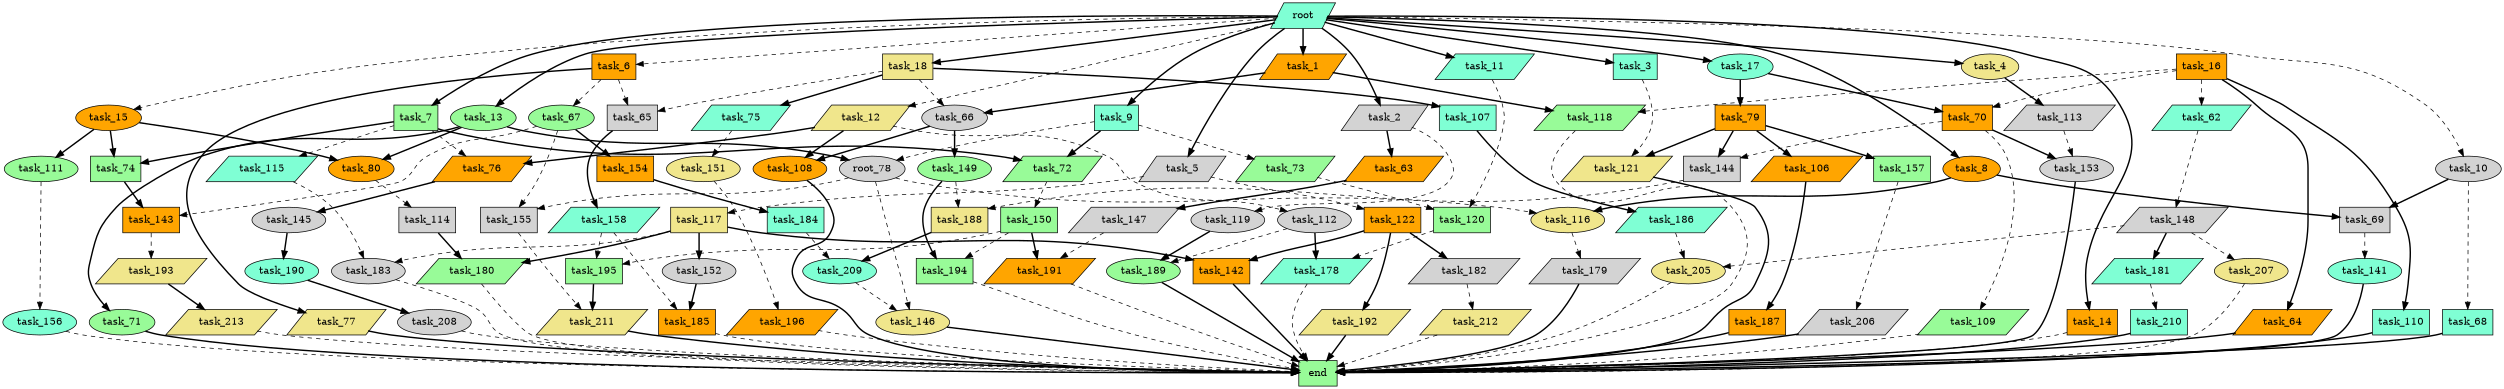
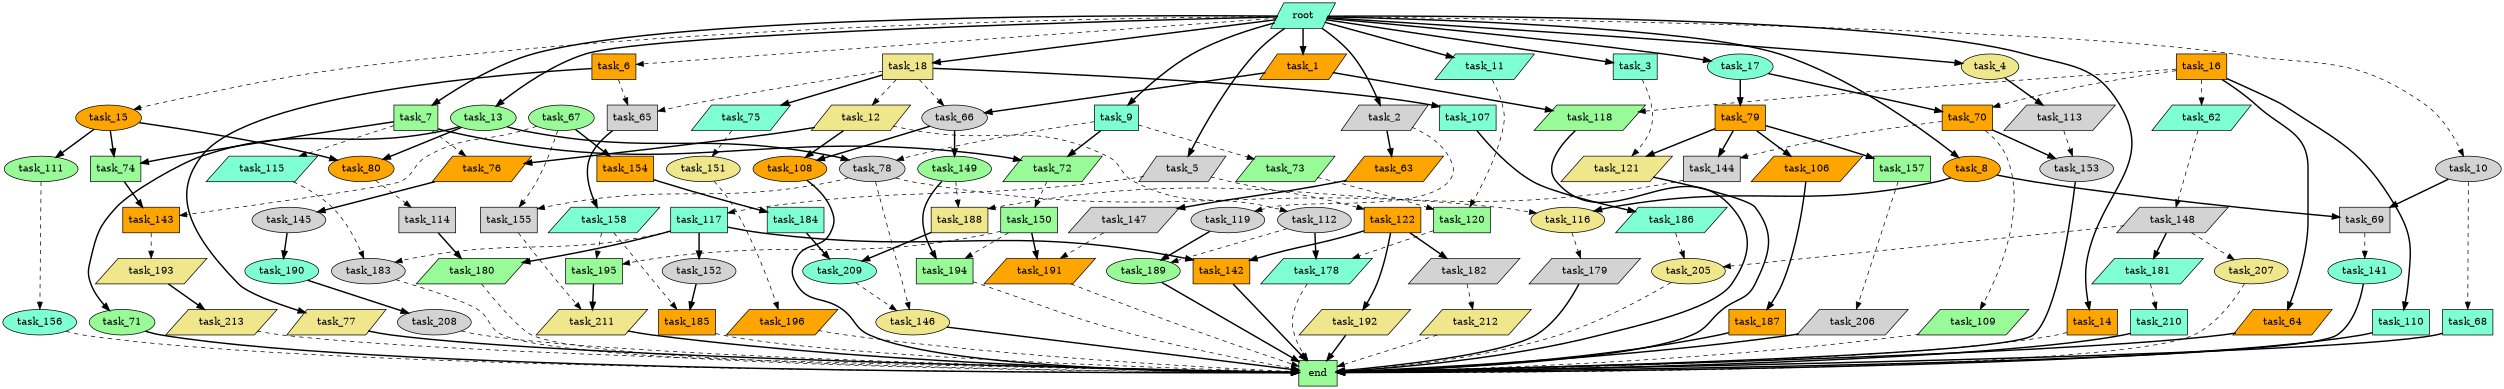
(1095, 64) -> (887, 90)
(590, 90) -> none
(872, 169) -> (872, 169)
(699, 220) -> (699, 220)
(815, 243) -> (815, 243)
(1704, 303) -> (1704, 303)
